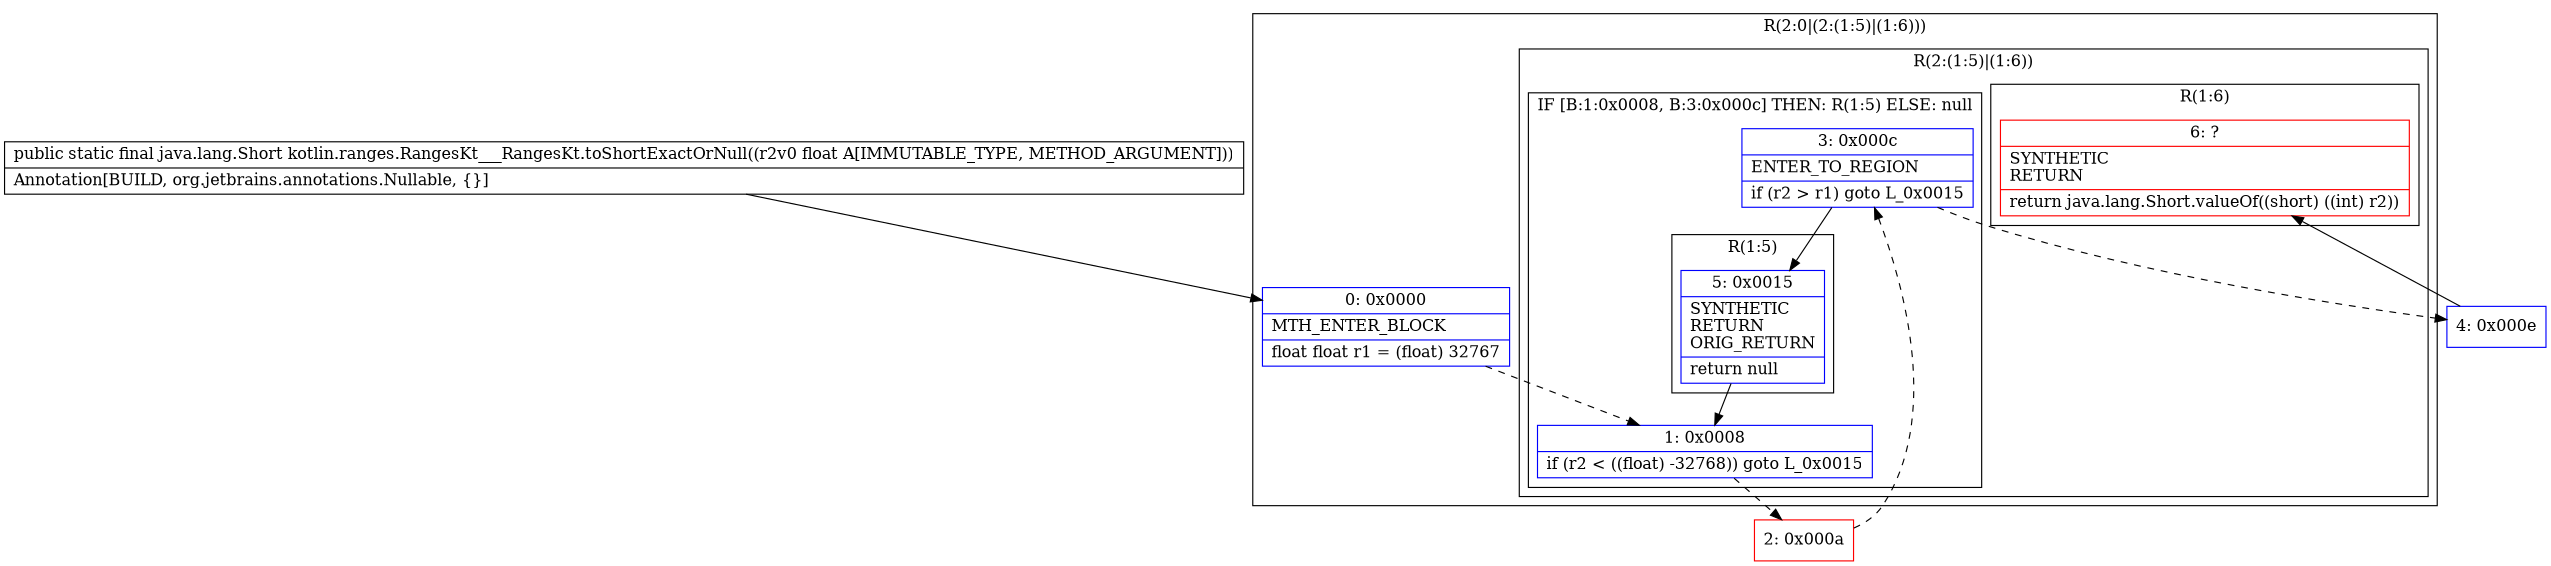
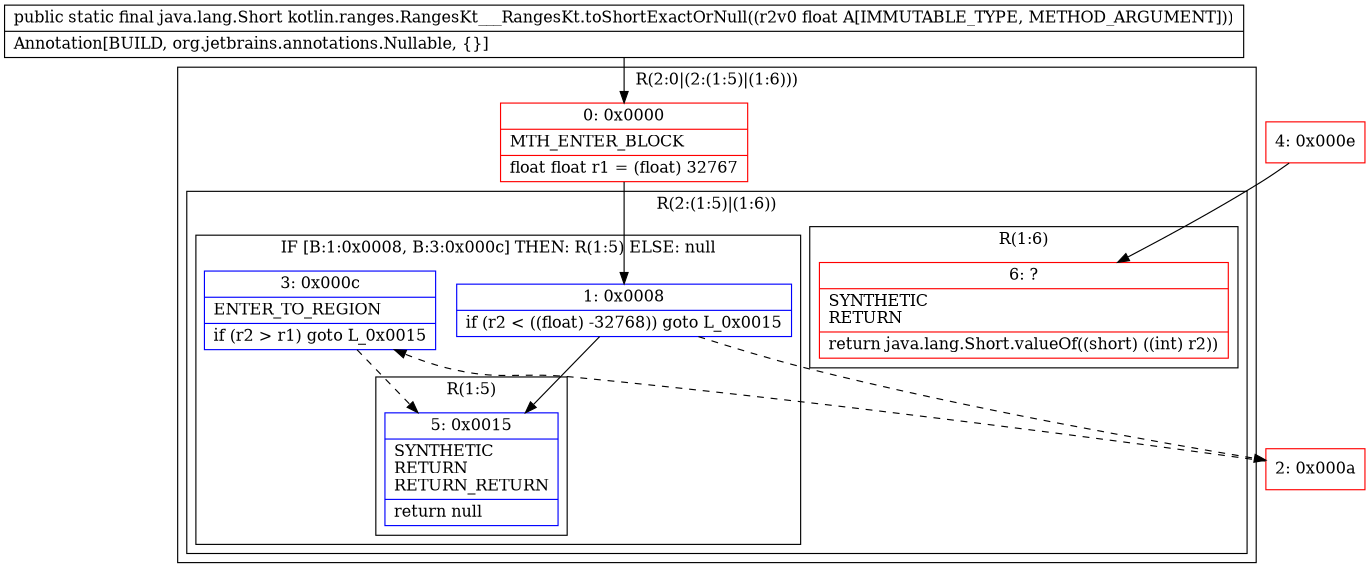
(1819, 227) -> (390, 384)
(2183, 275) -> none
(1386, 327) -> (624, 142)
(2496, 327) -> (1315, 142)
(1753, 343) -> (472, 486)
(1557, 394) -> (624, 227)
(1724, 400) -> (568, 369)
